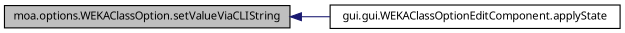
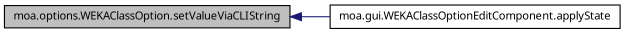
(475, 17) -> (475, 17)
